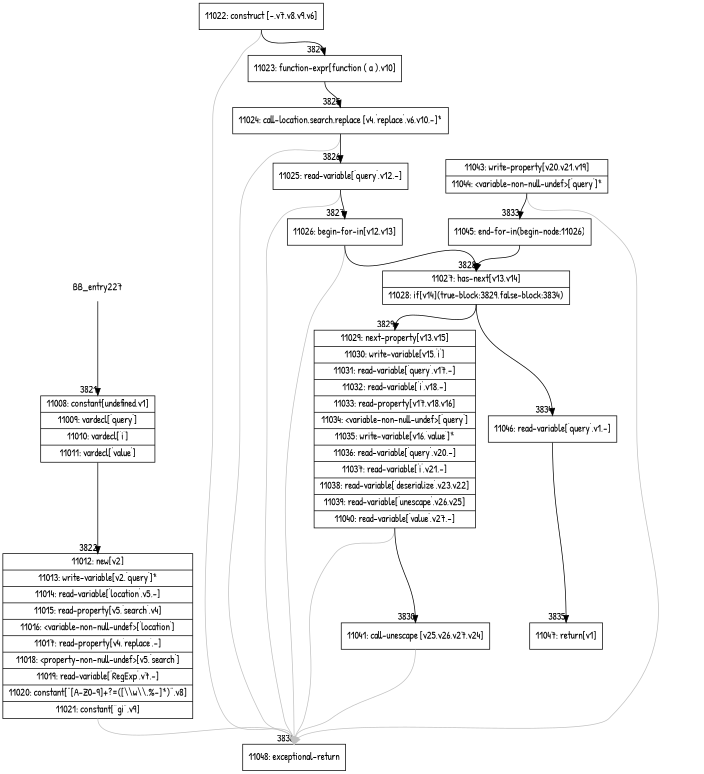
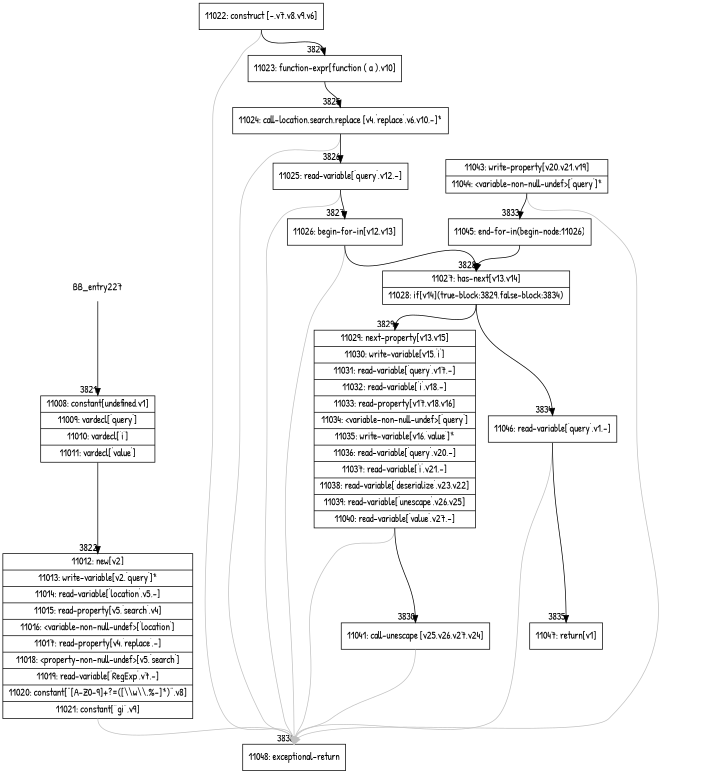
none -> (511, 683)
